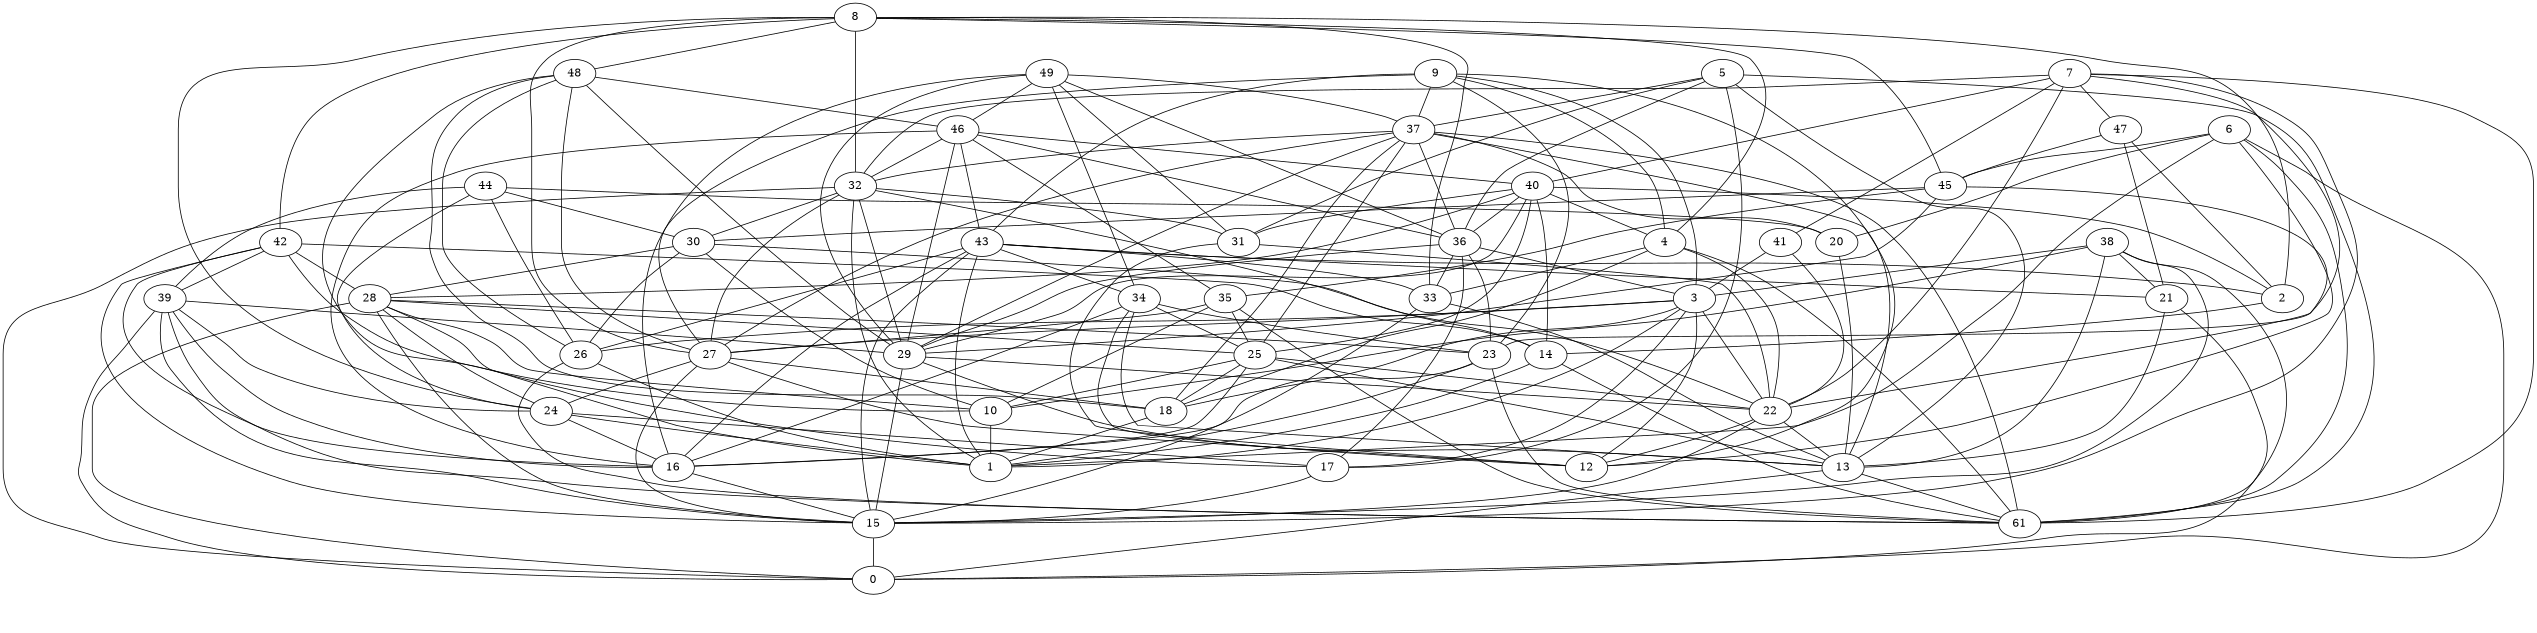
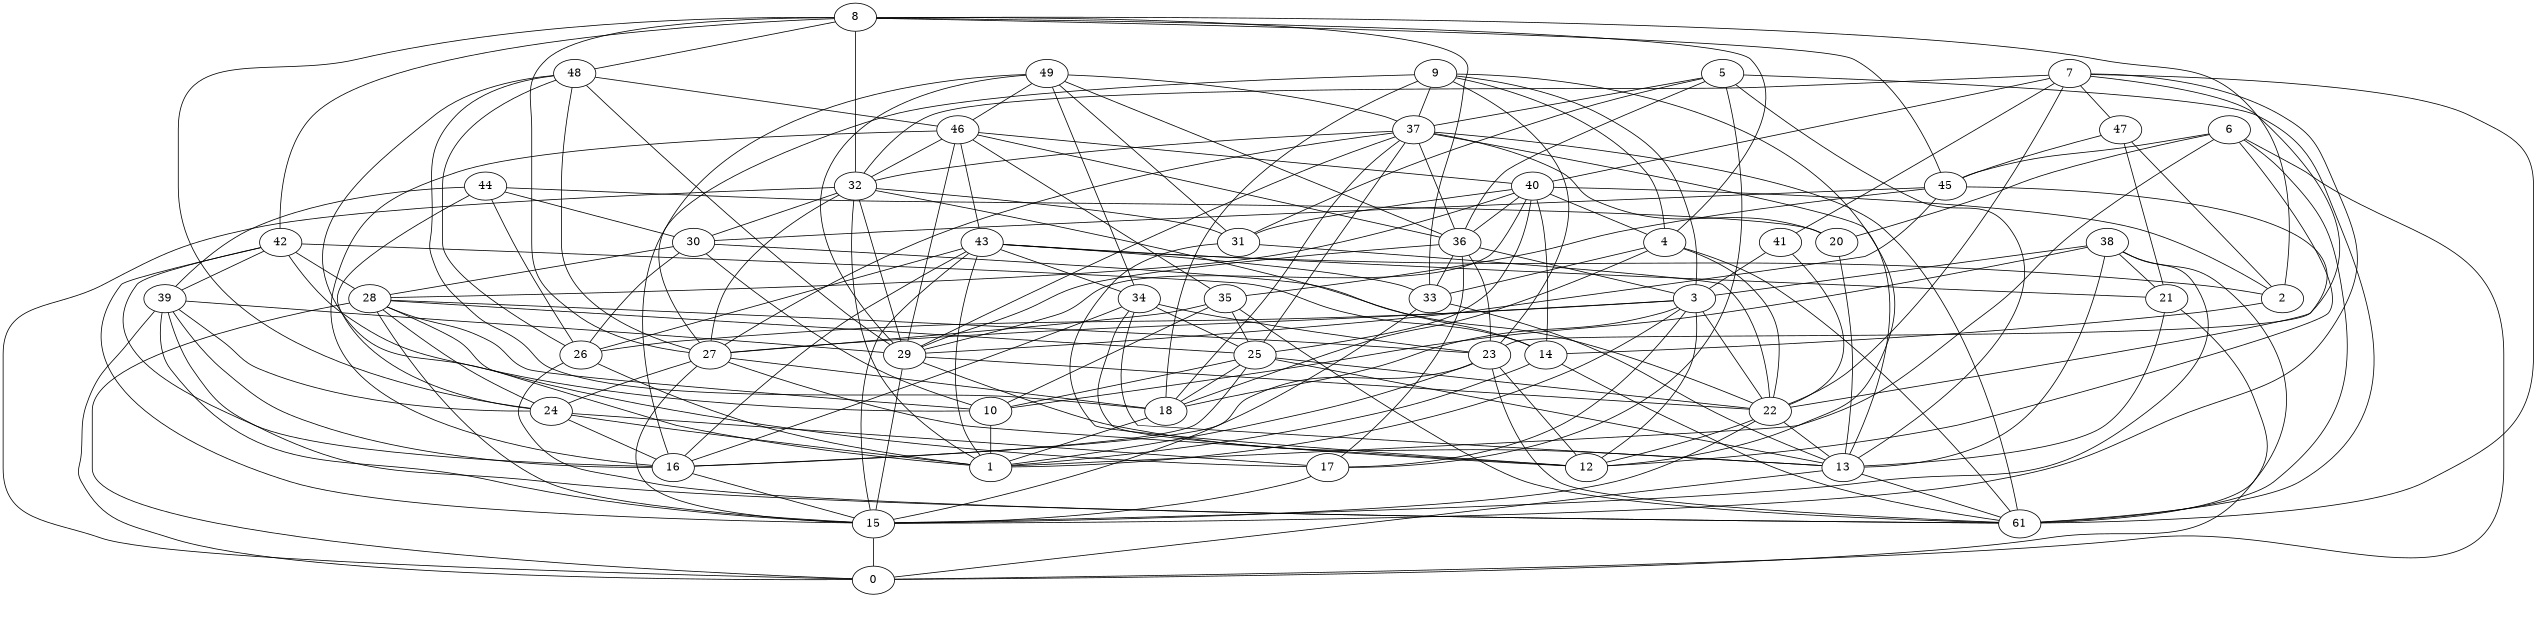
(1186, 105) -> (1252, 182)
none -> (1542, 416)
